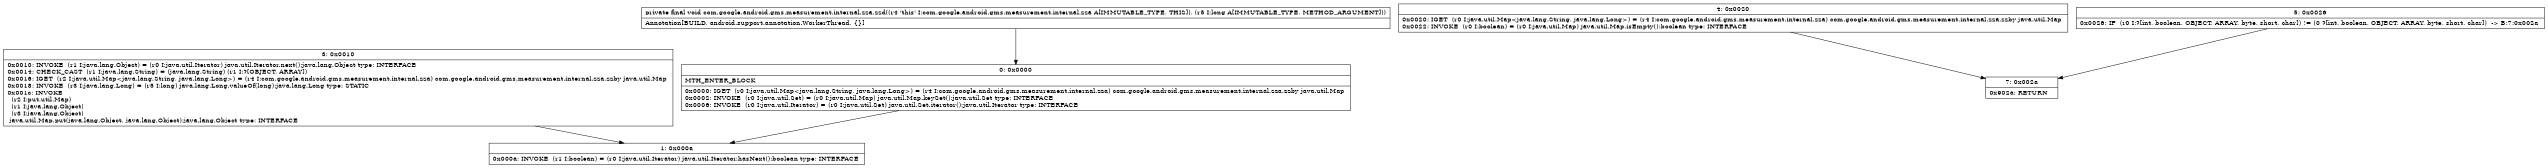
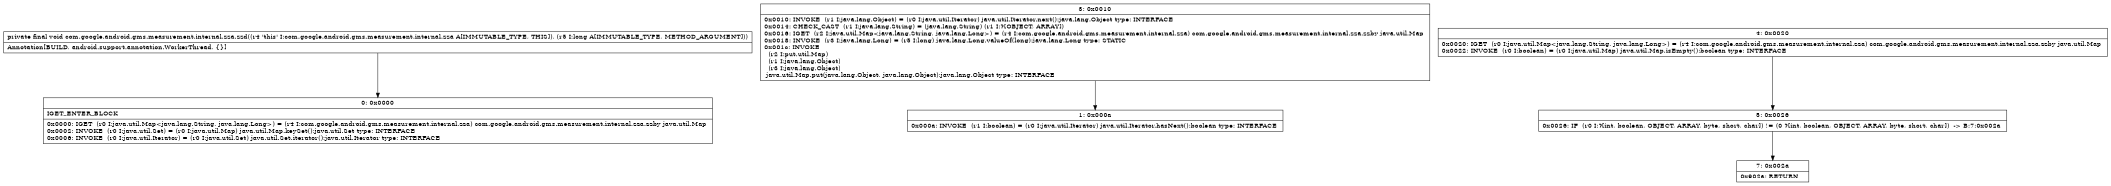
(1886, 55) -> (1773, 81)
(721, 80) -> (83, 114)
(817, 126) -> none
